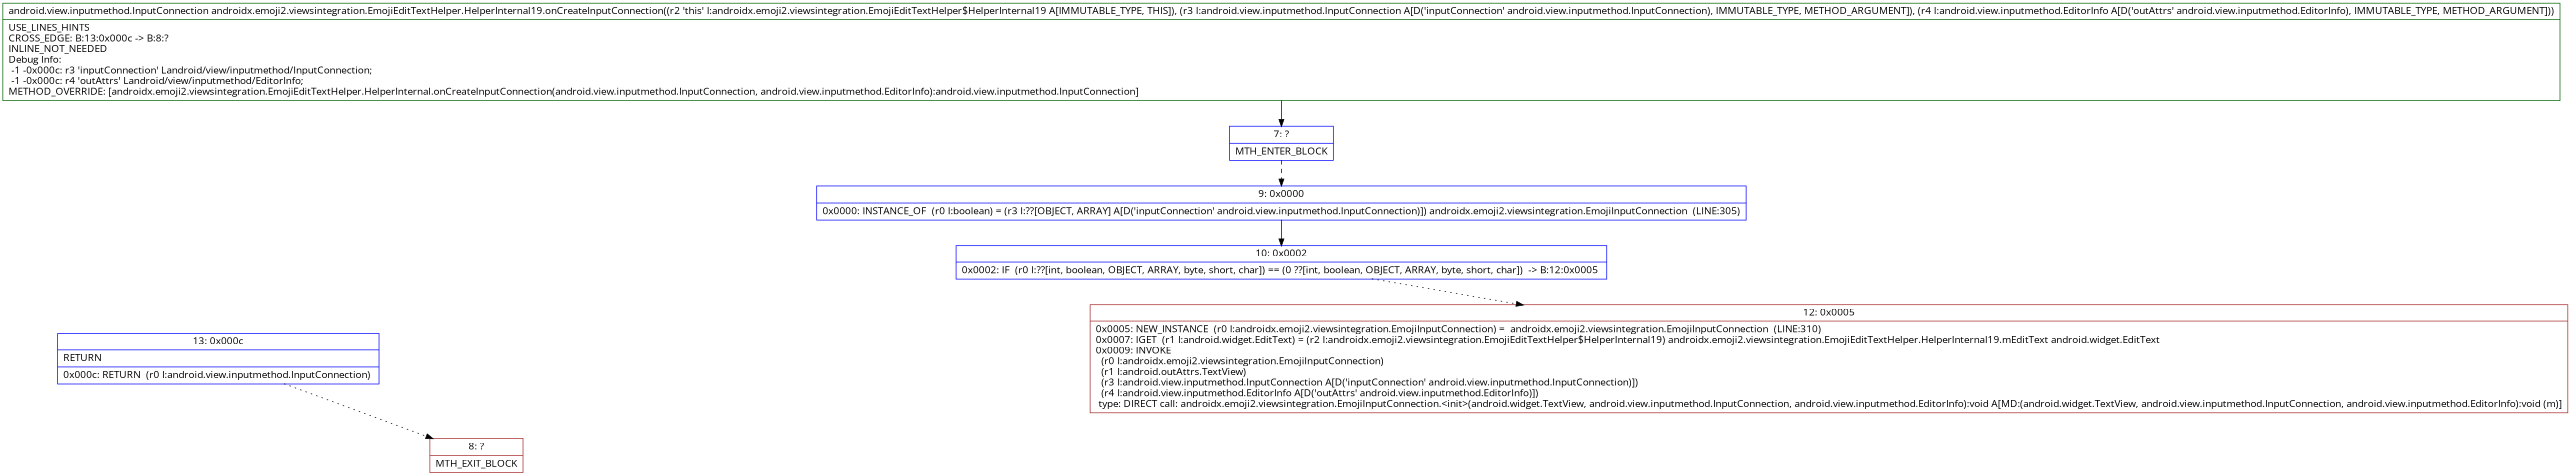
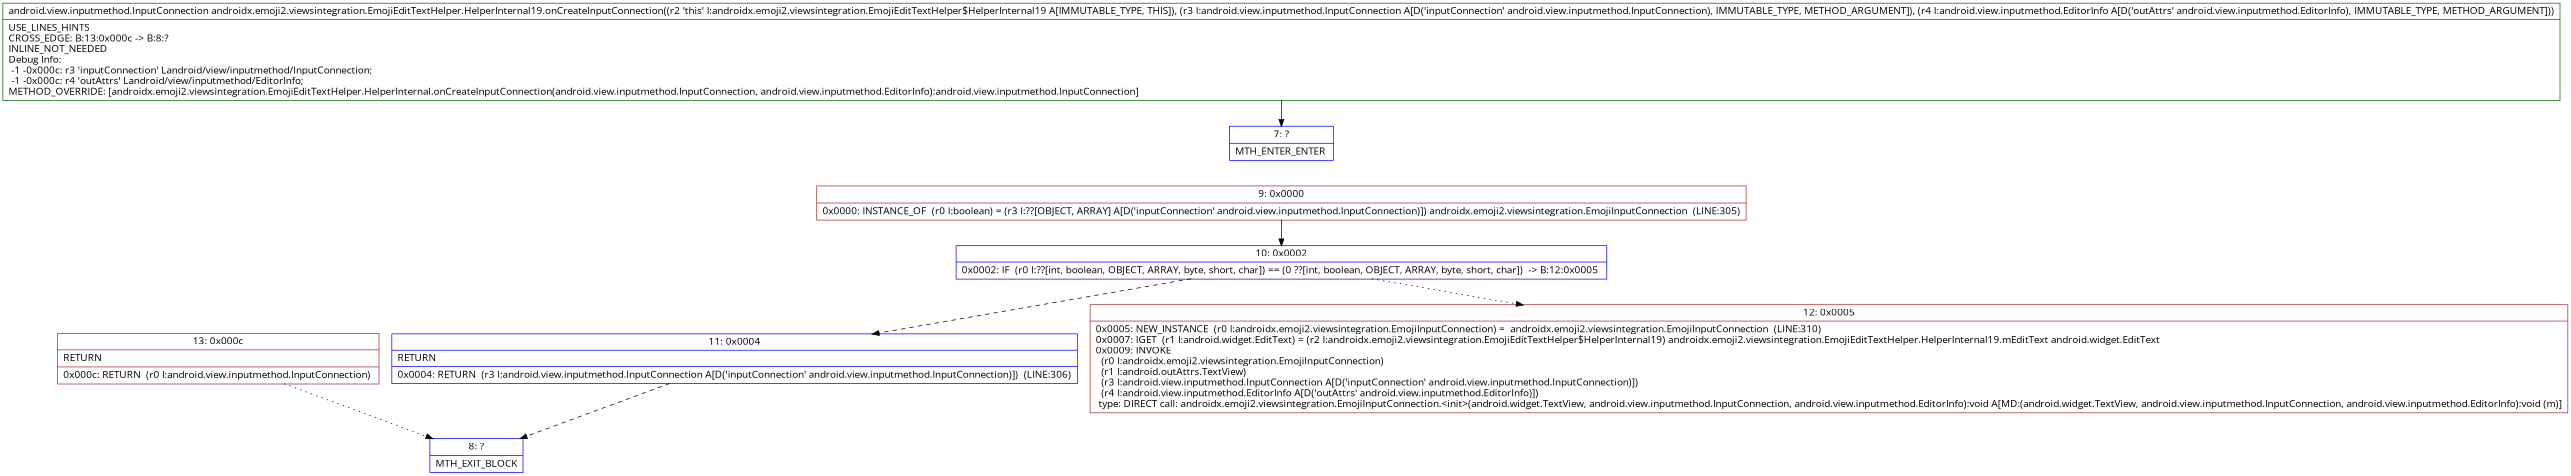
(1281, 151) -> (1280, 151)
(1281, 170) -> none
(1281, 203) -> (1281, 203)
(218, 359) -> (218, 359)
none -> (735, 359)
(476, 455) -> (476, 455)
